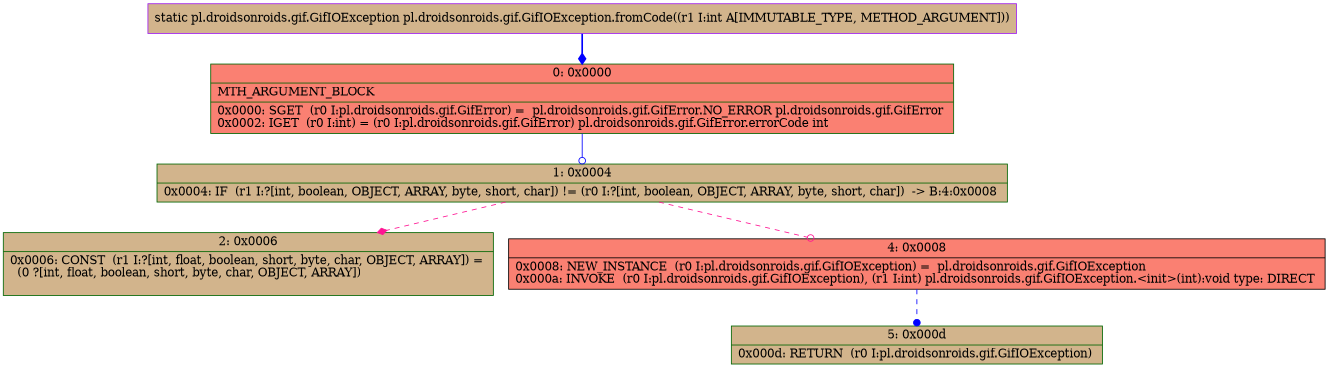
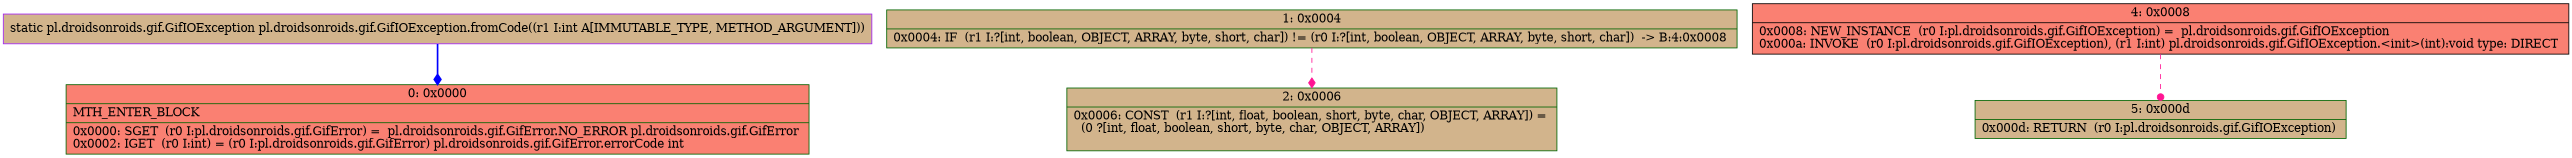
(296, 92) -> (136, 113)
(582, 145) -> none
(733, 220) -> none
(917, 304) -> (2161, 74)
